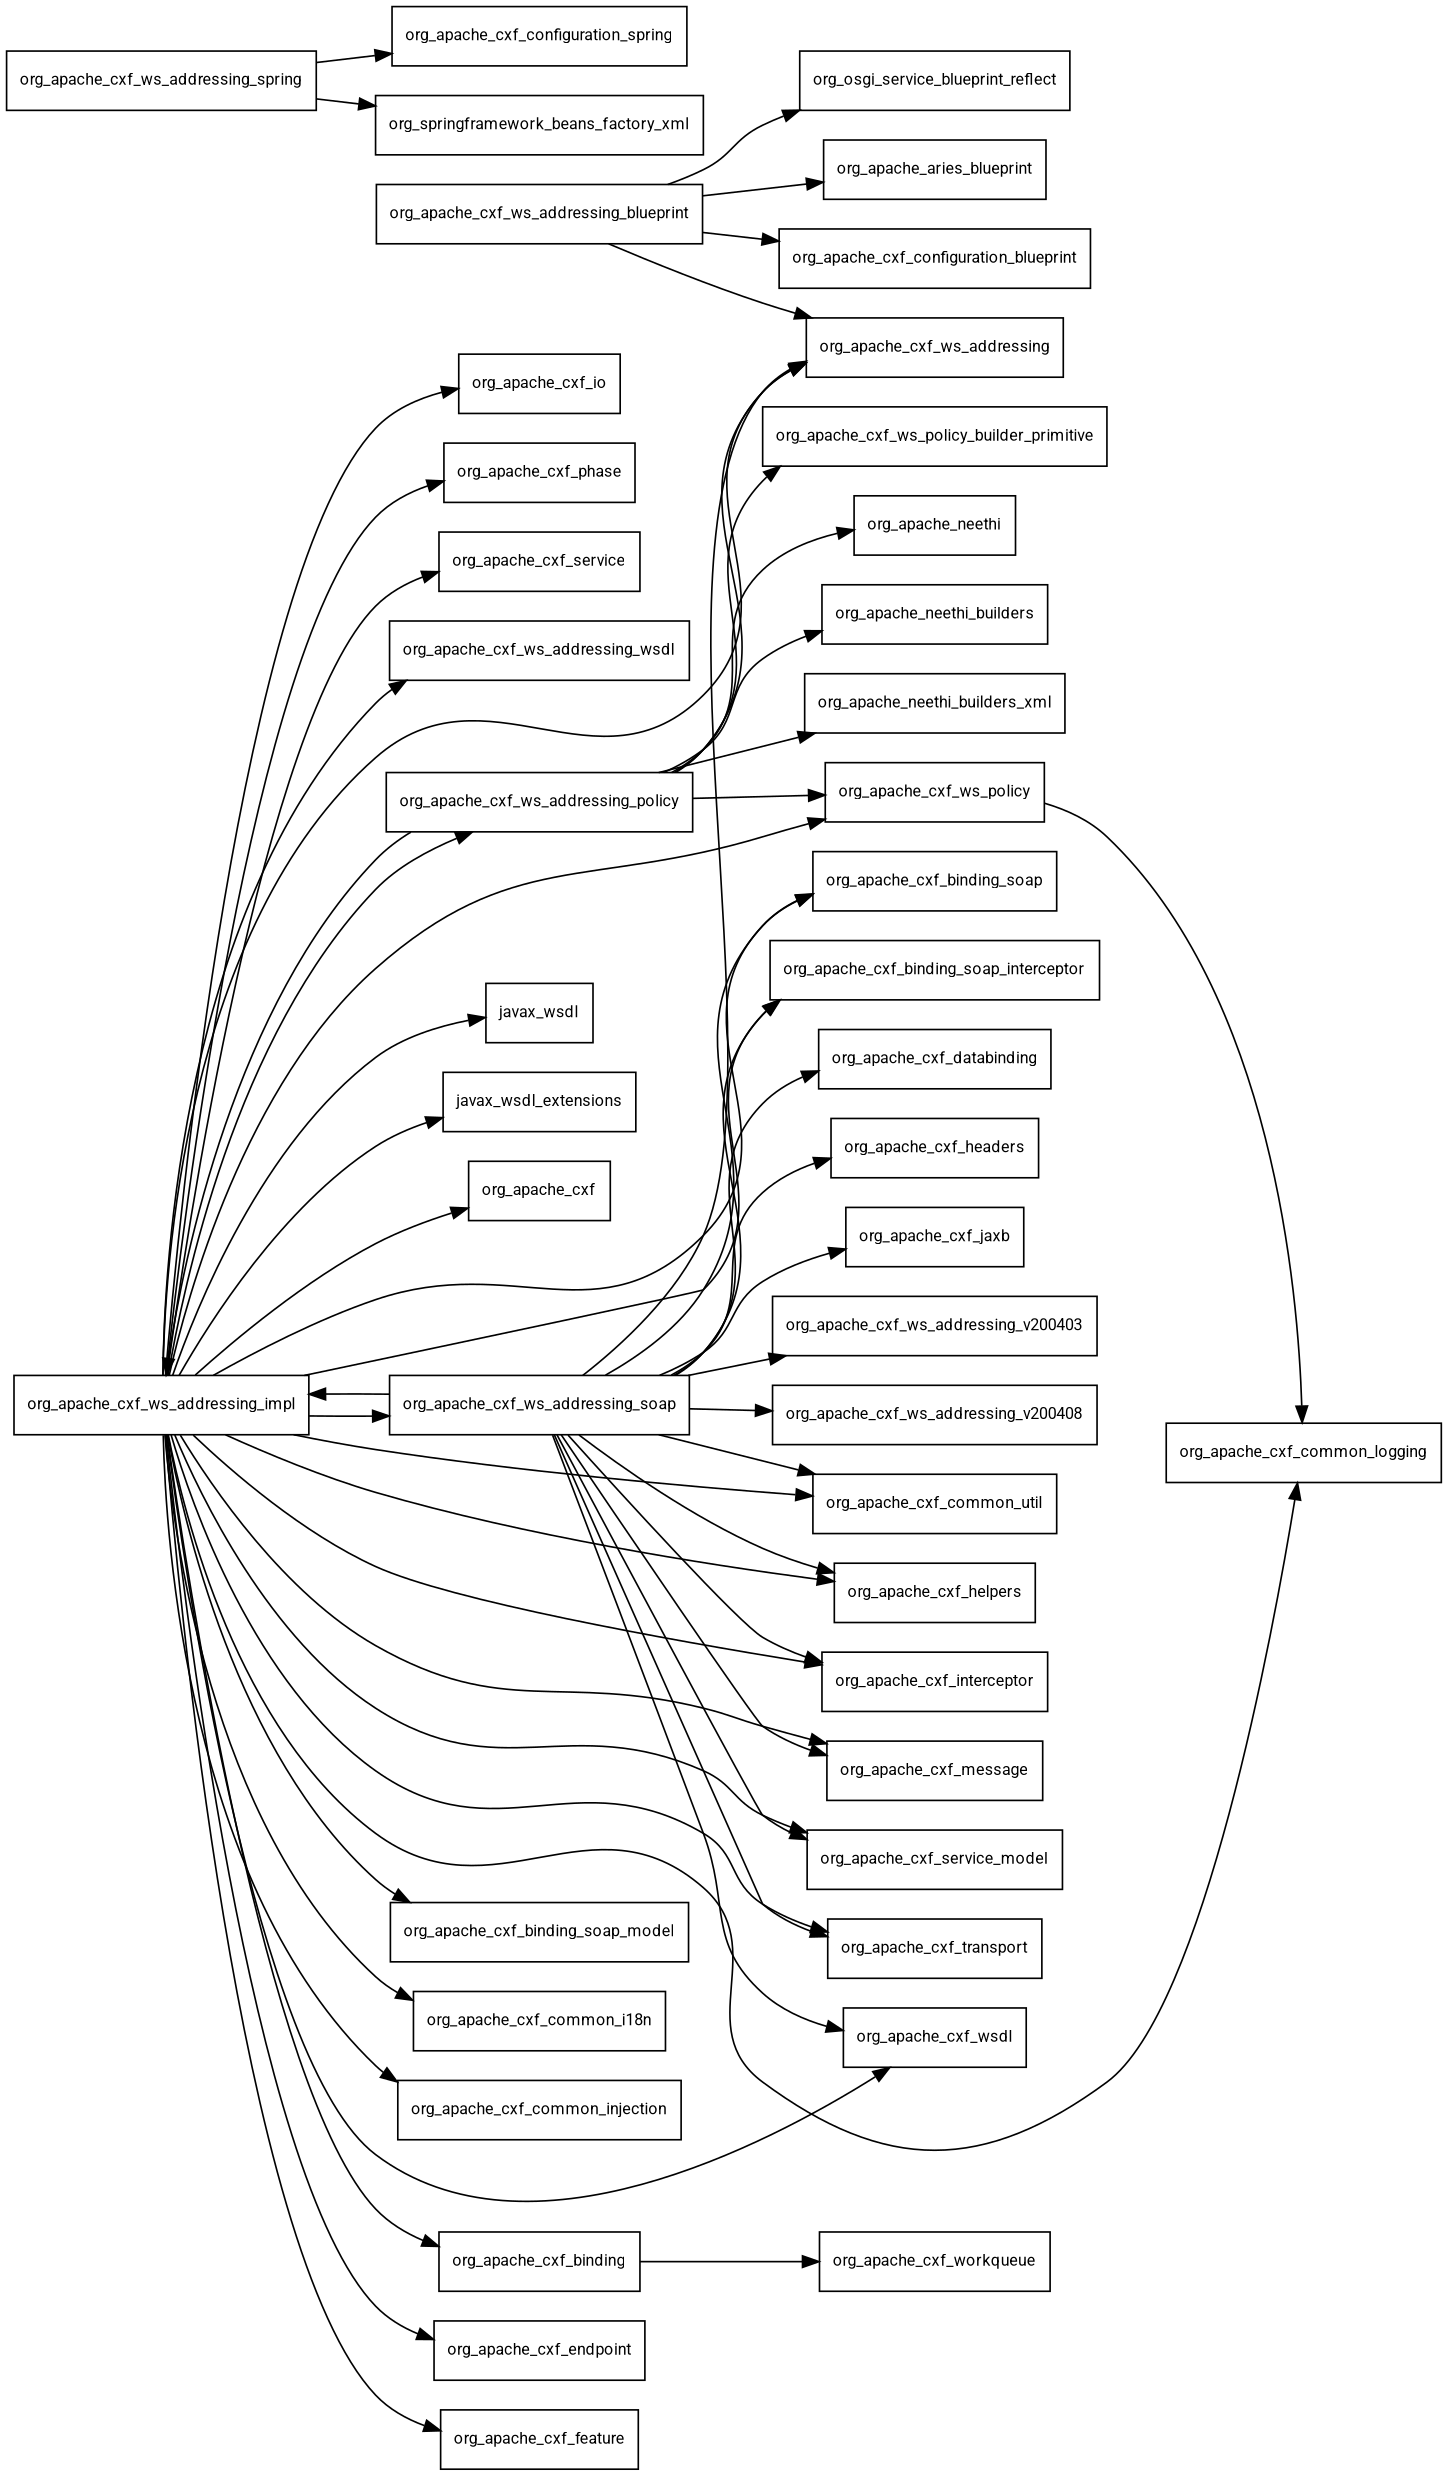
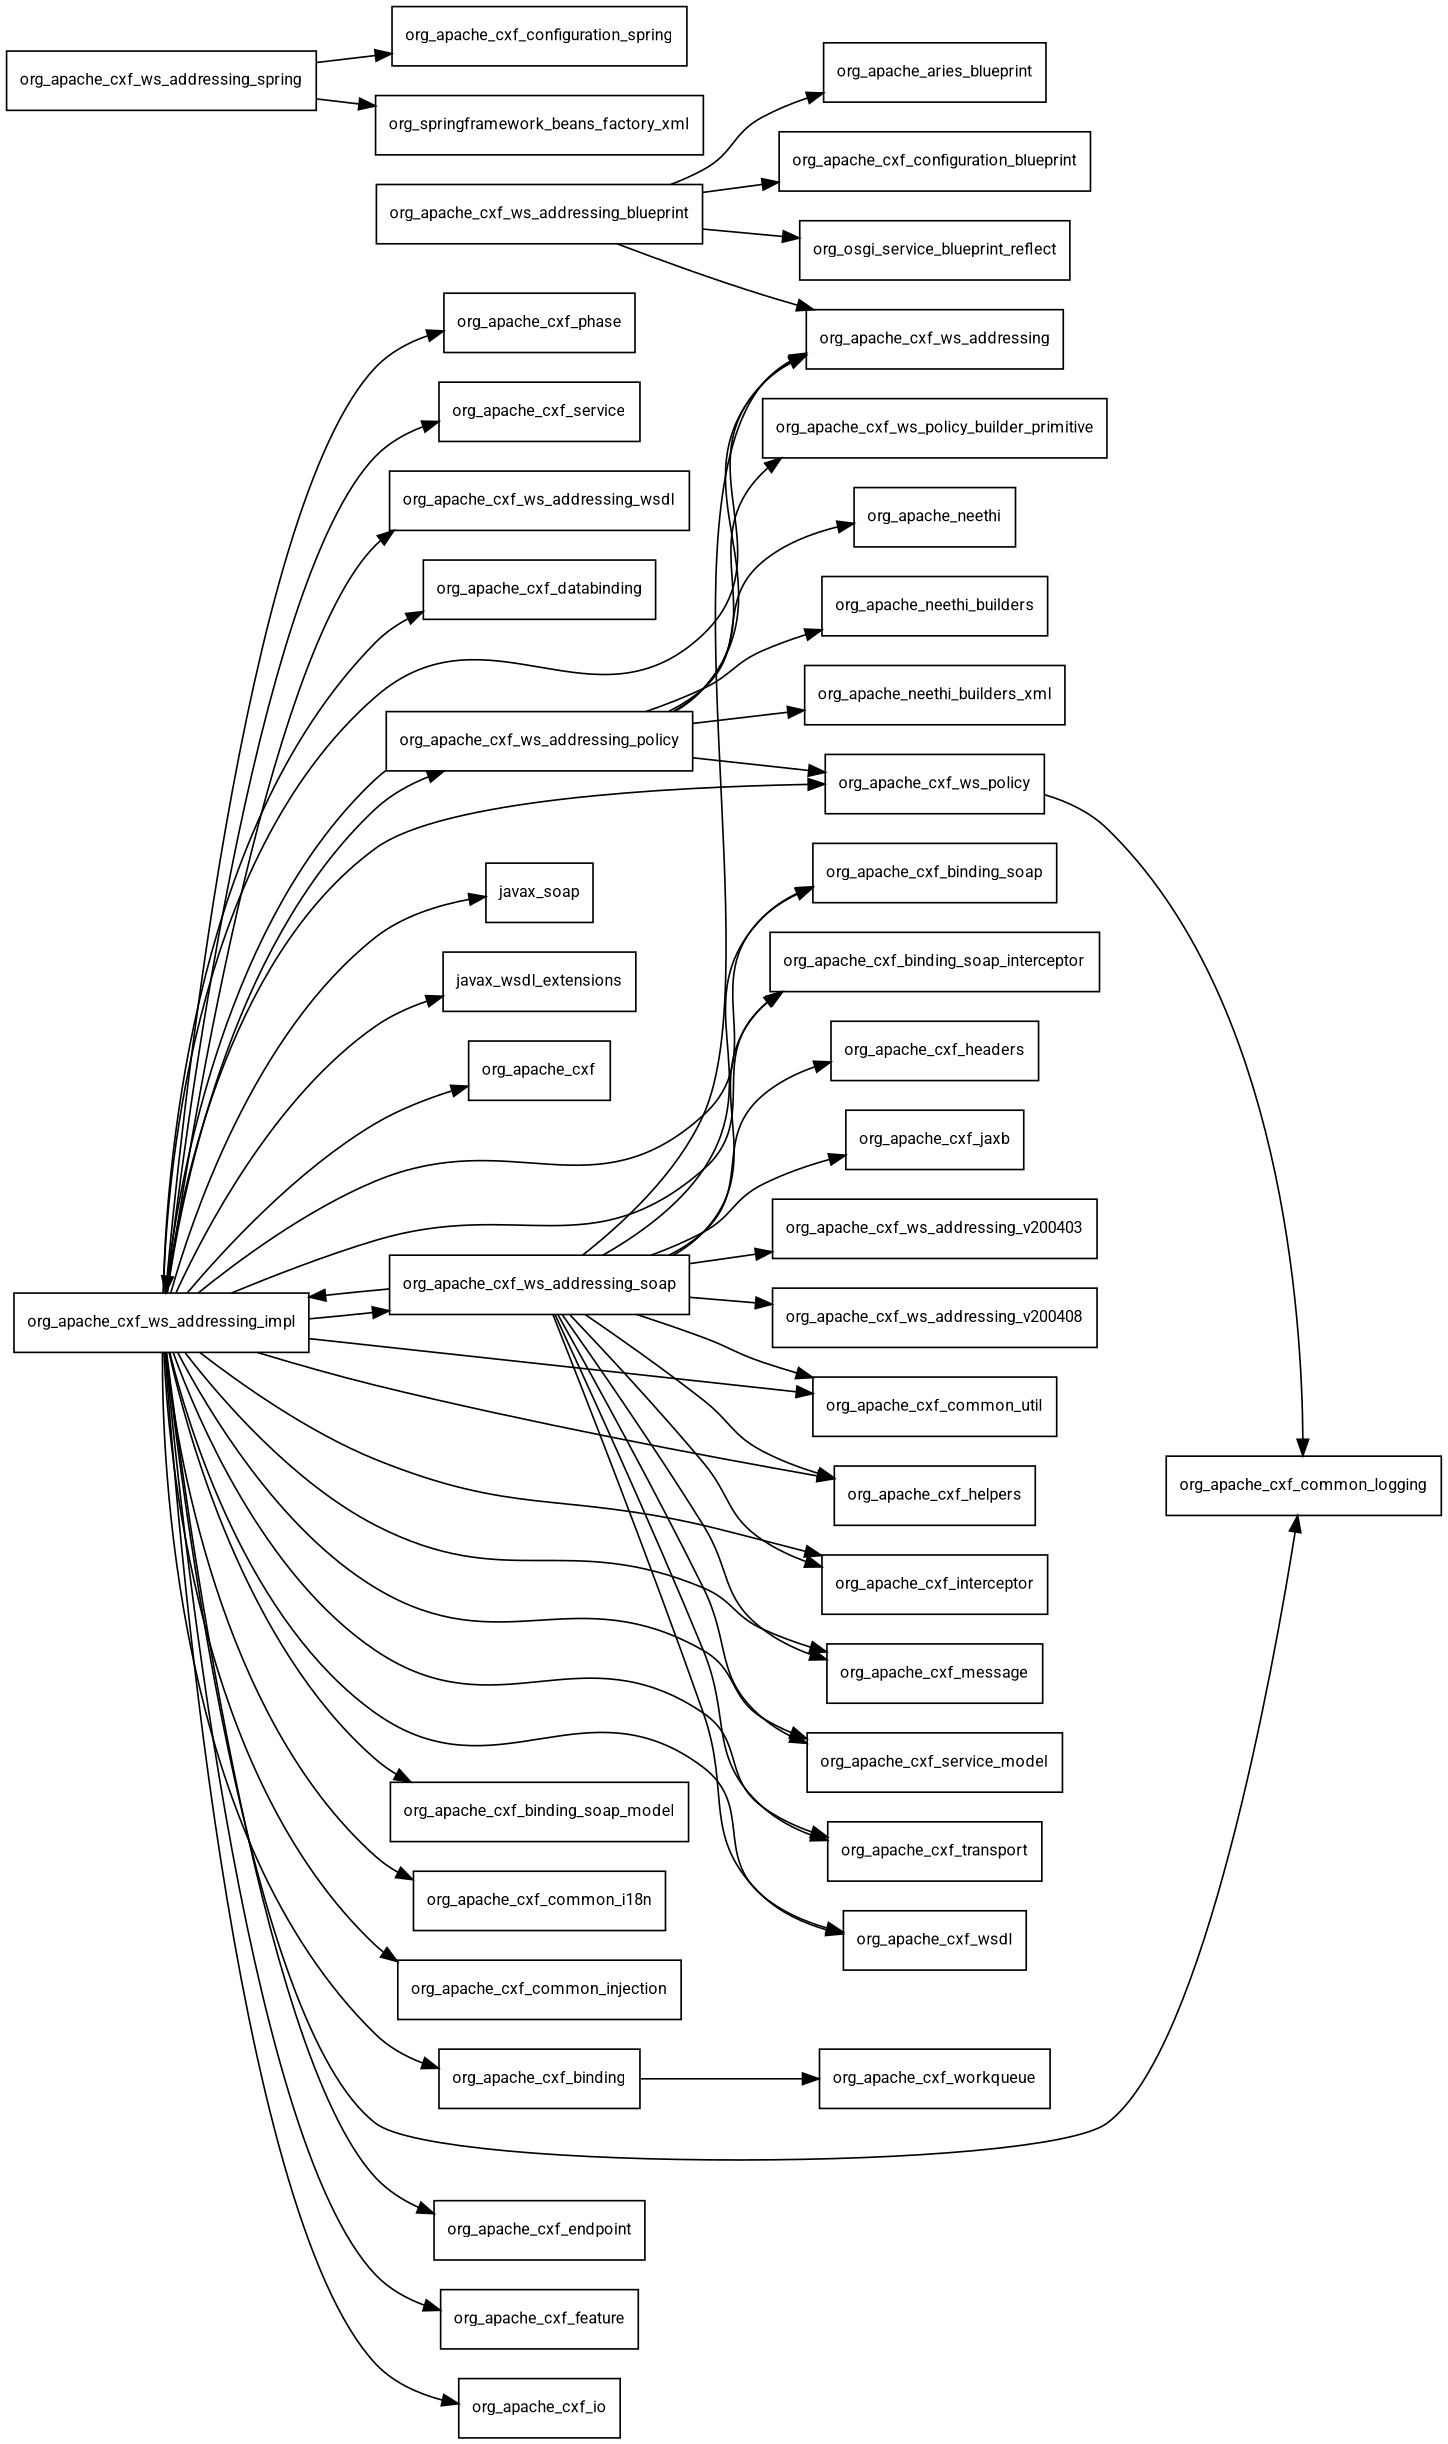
(539, 1013) -> (539, 893)
(732, 1222) -> (291, 759)
